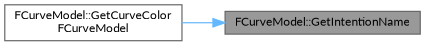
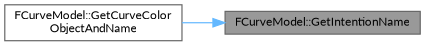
(93, 23) -> (93, 23)
